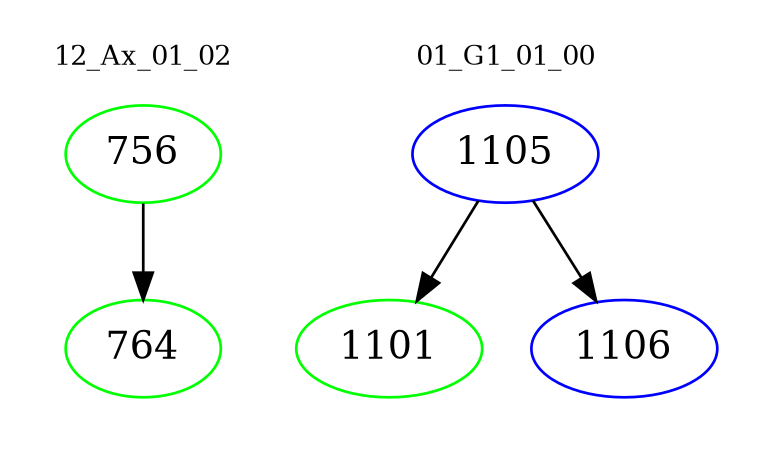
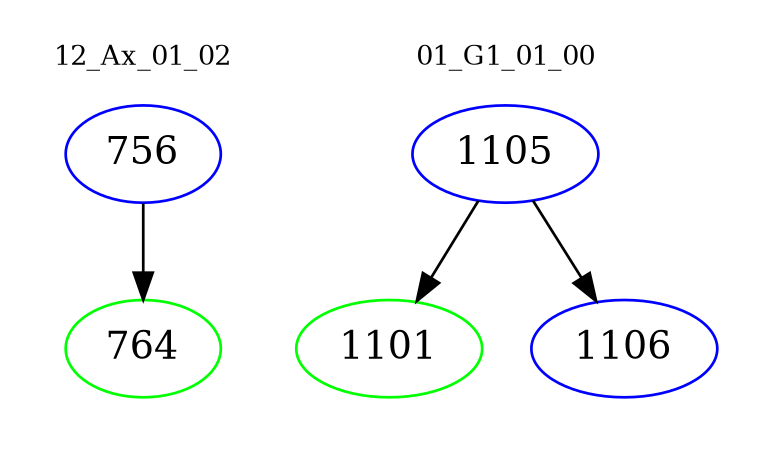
(143, 154) -> (143, 154)
